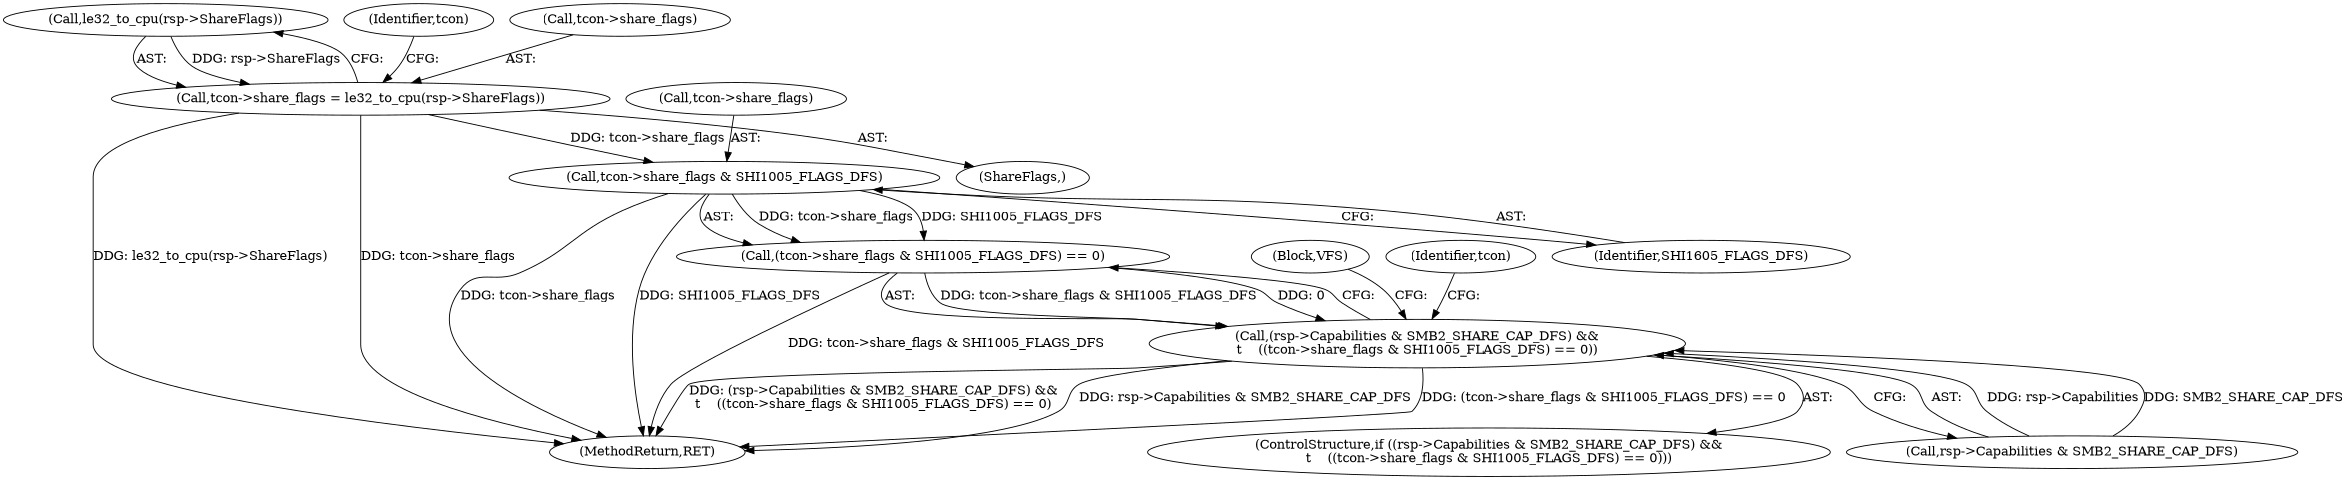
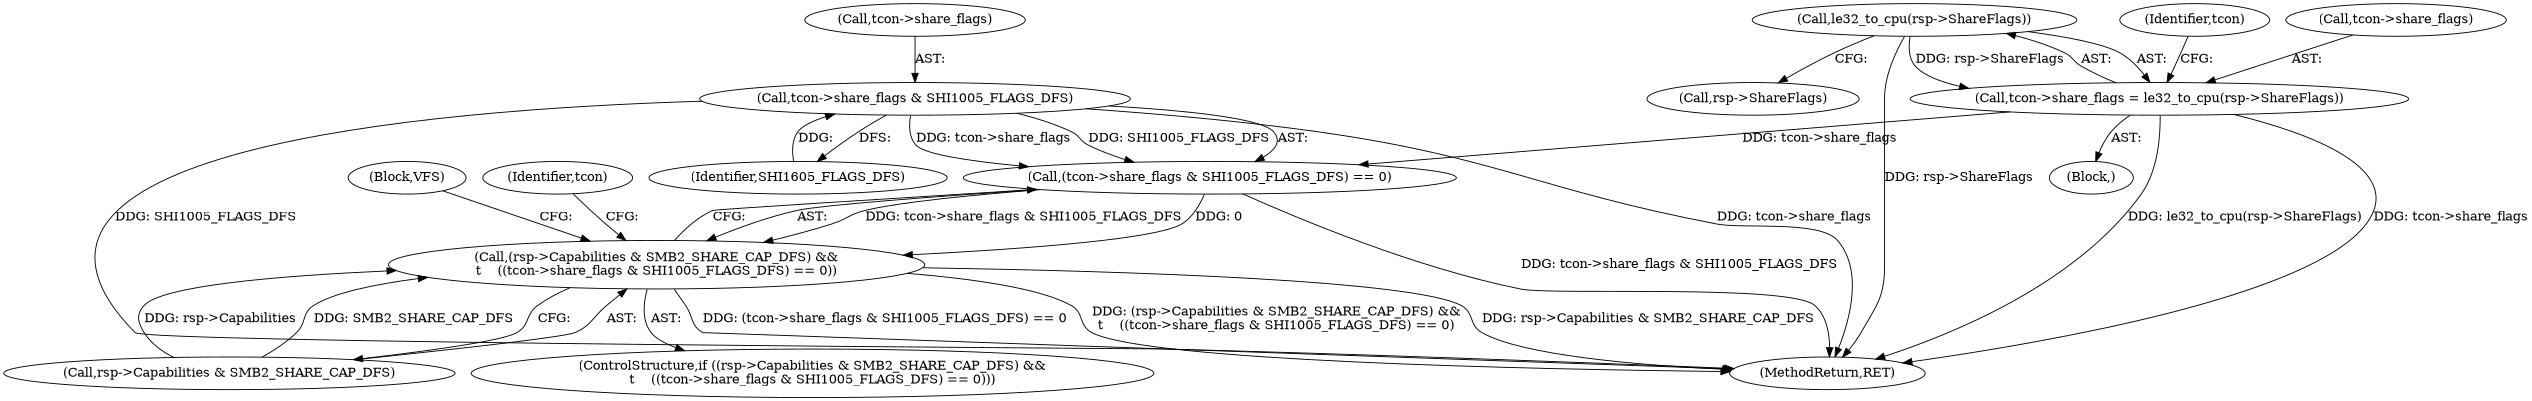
(369, 59) -> (2099, 59)
none -> (1753, 99)
(536, 138) -> (1689, 138)
(1023, 178) -> (2091, 178)
none -> (1885, 196)
(1360, 217) -> (877, 138)
(1513, 217) -> (818, 138)
